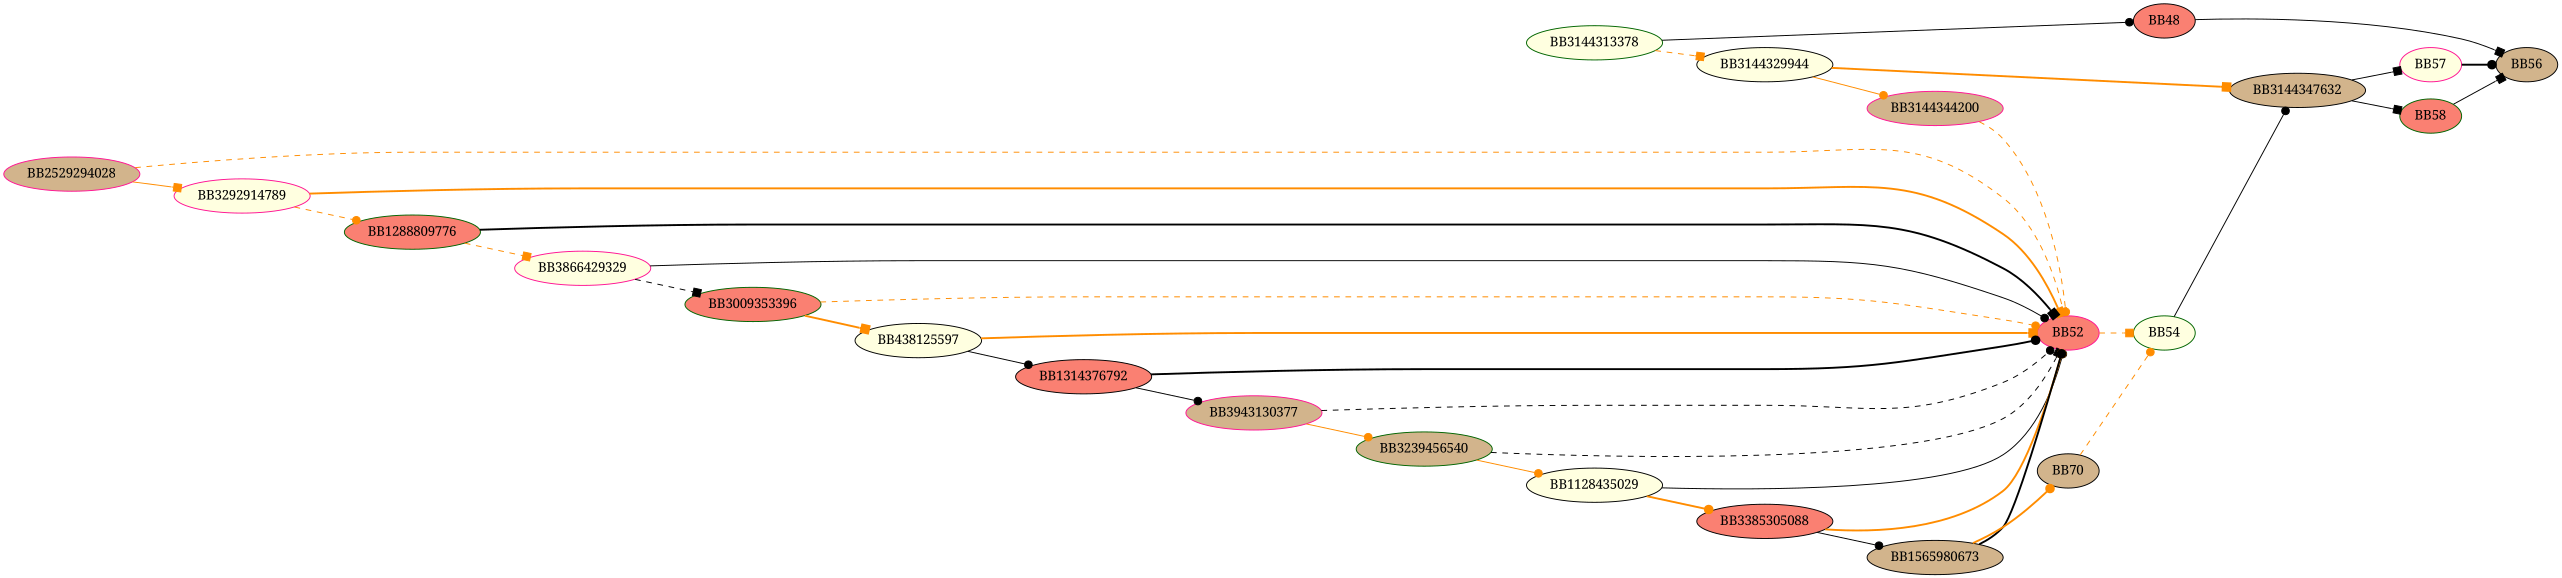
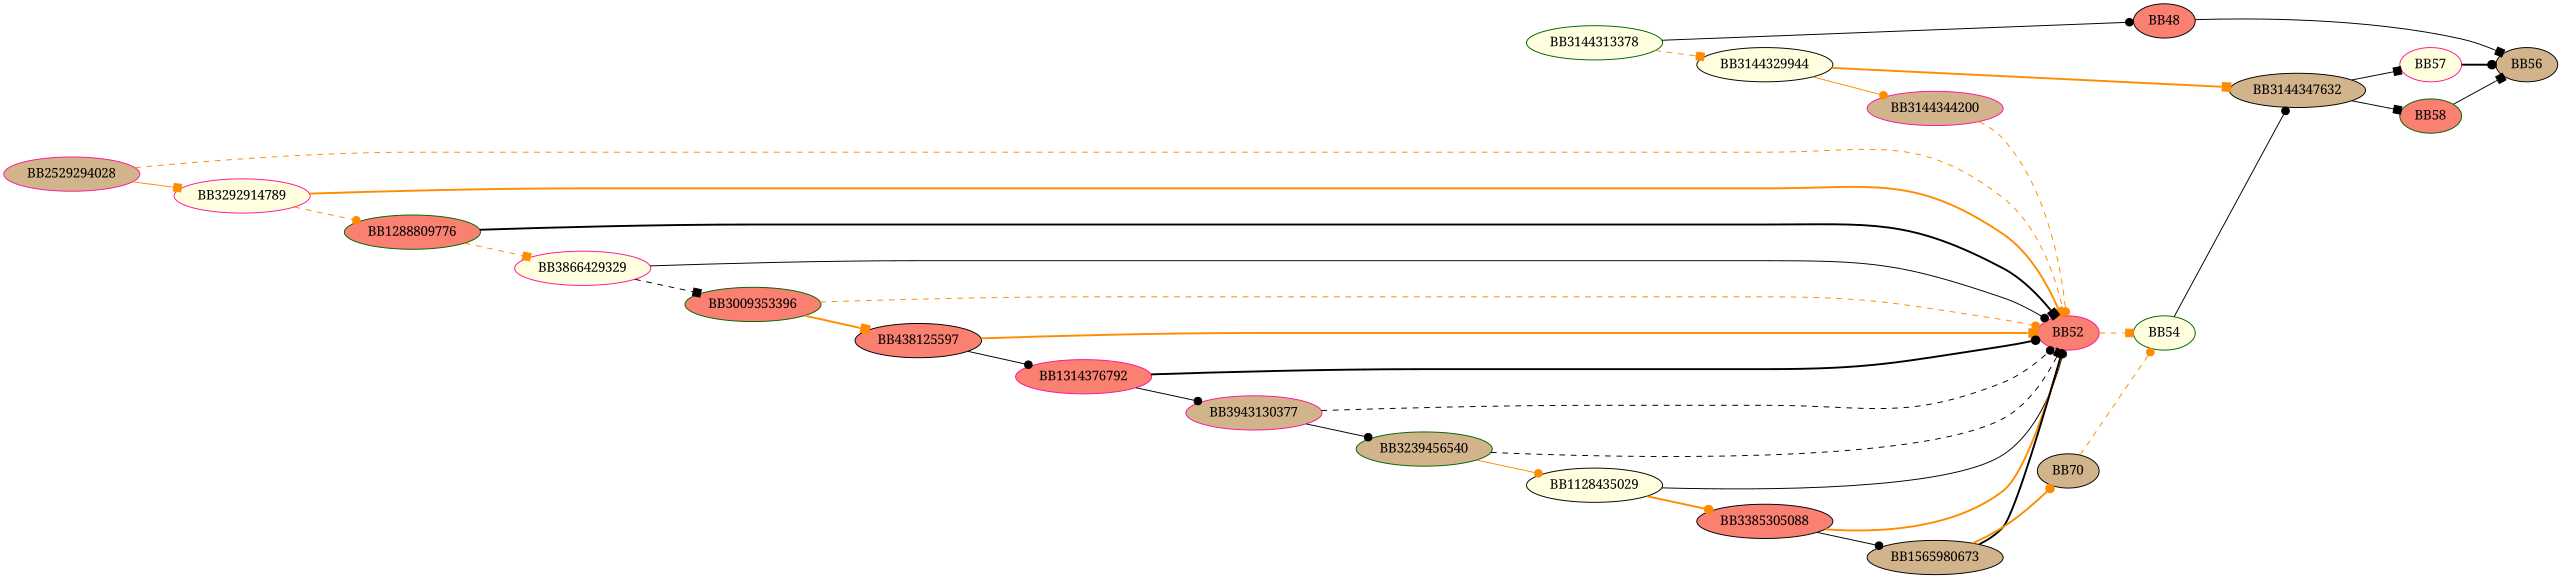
(918, 341) -> (918, 341)
(1084, 377) -> (1084, 377)
(1335, 430) -> (1335, 430)
